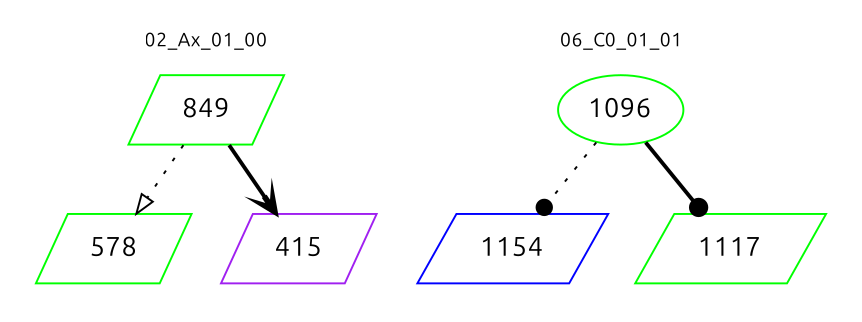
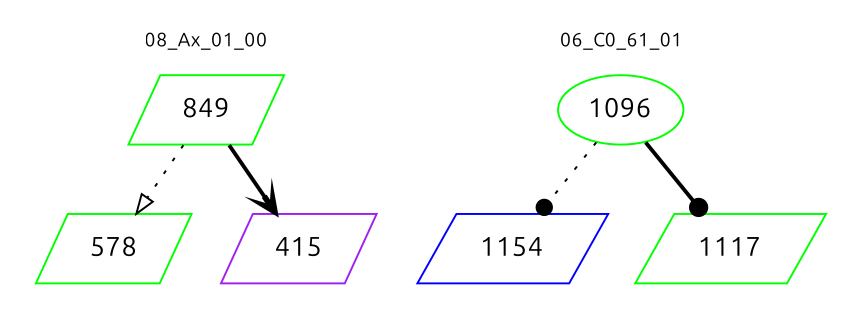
(206, 41) -> (206, 41)
(622, 41) -> (622, 41)
